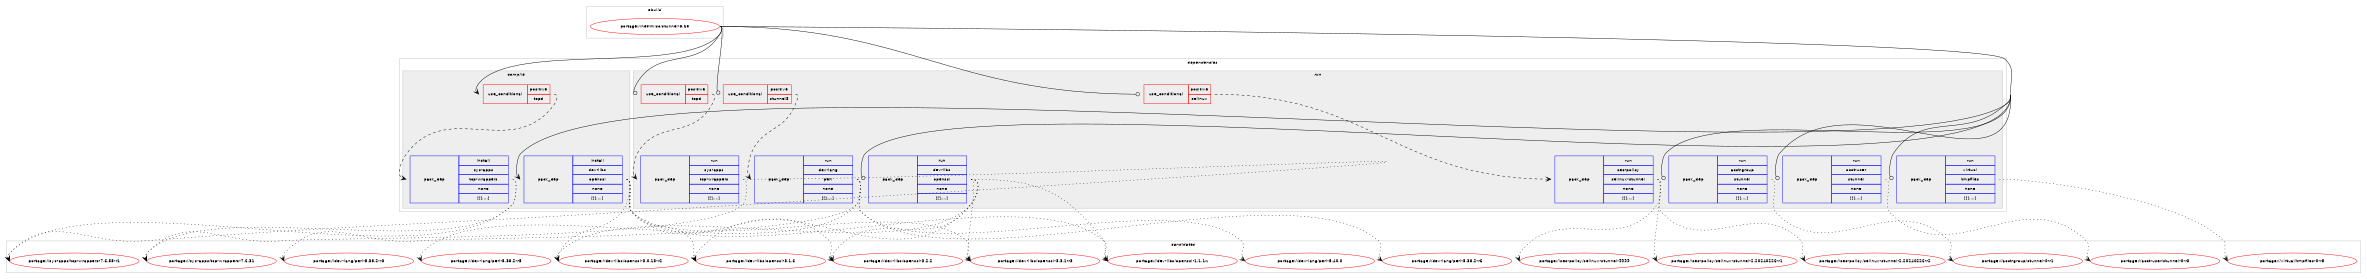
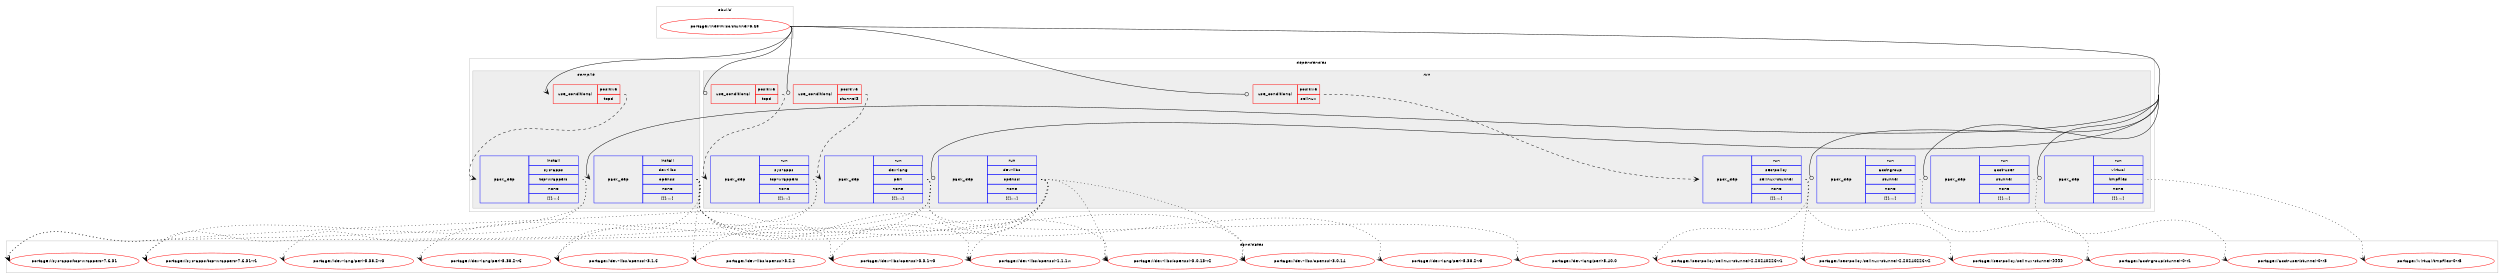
(74, 261) -> (212, 261)
none -> (1310, 261)
